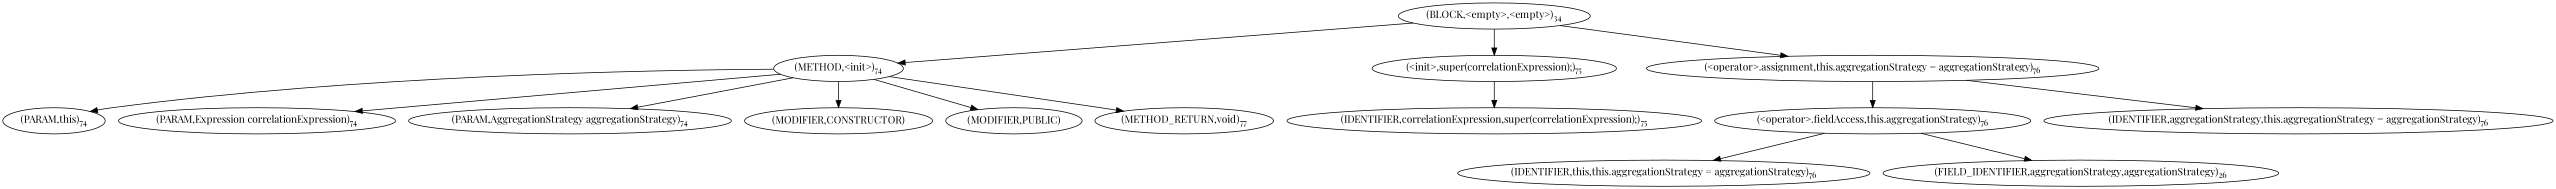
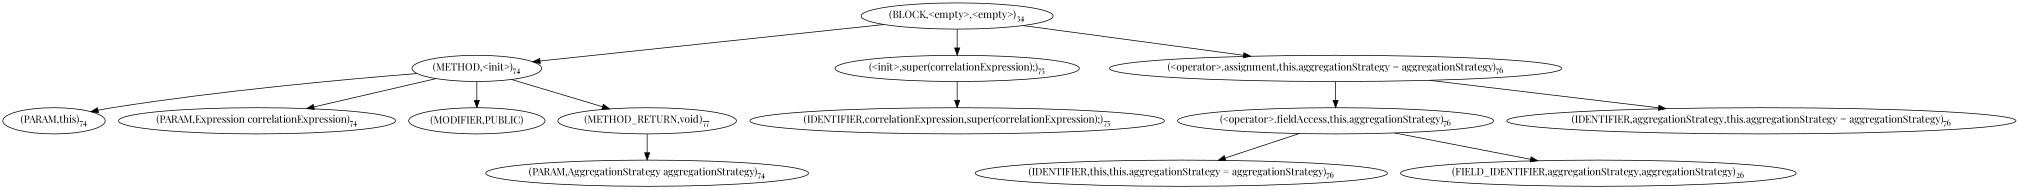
(715, 93) -> (647, 143)
(839, 121) -> none
